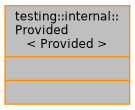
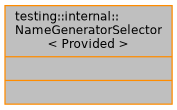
(42, 31) -> (89, 31)
